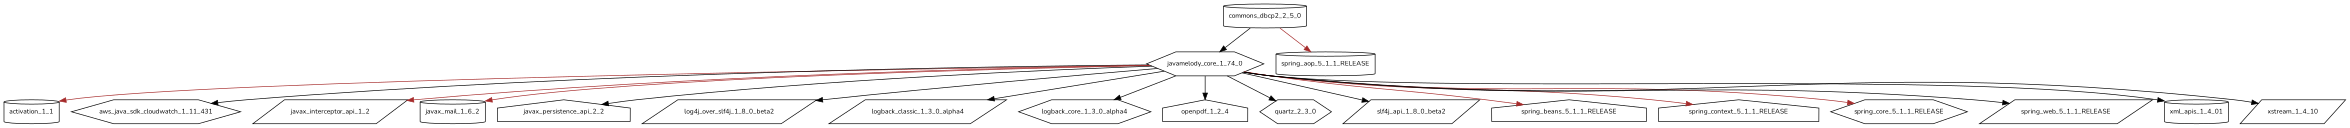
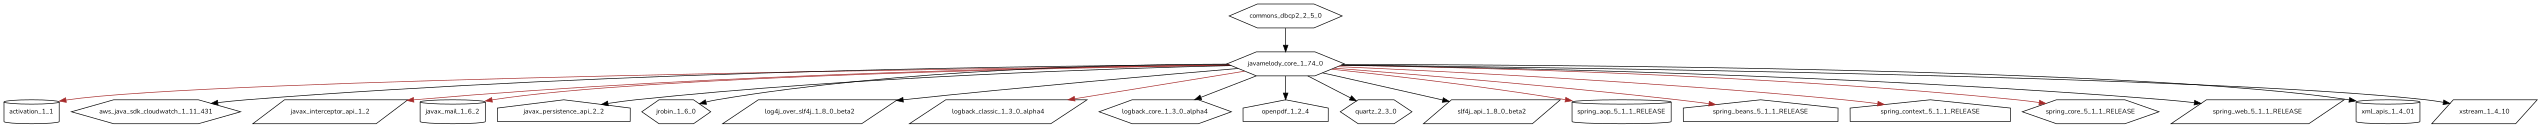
(1265, 16) -> (1286, 16)
(1293, 38) -> (1449, 83)
(1079, 85) -> (1160, 85)
none -> (676, 112)
